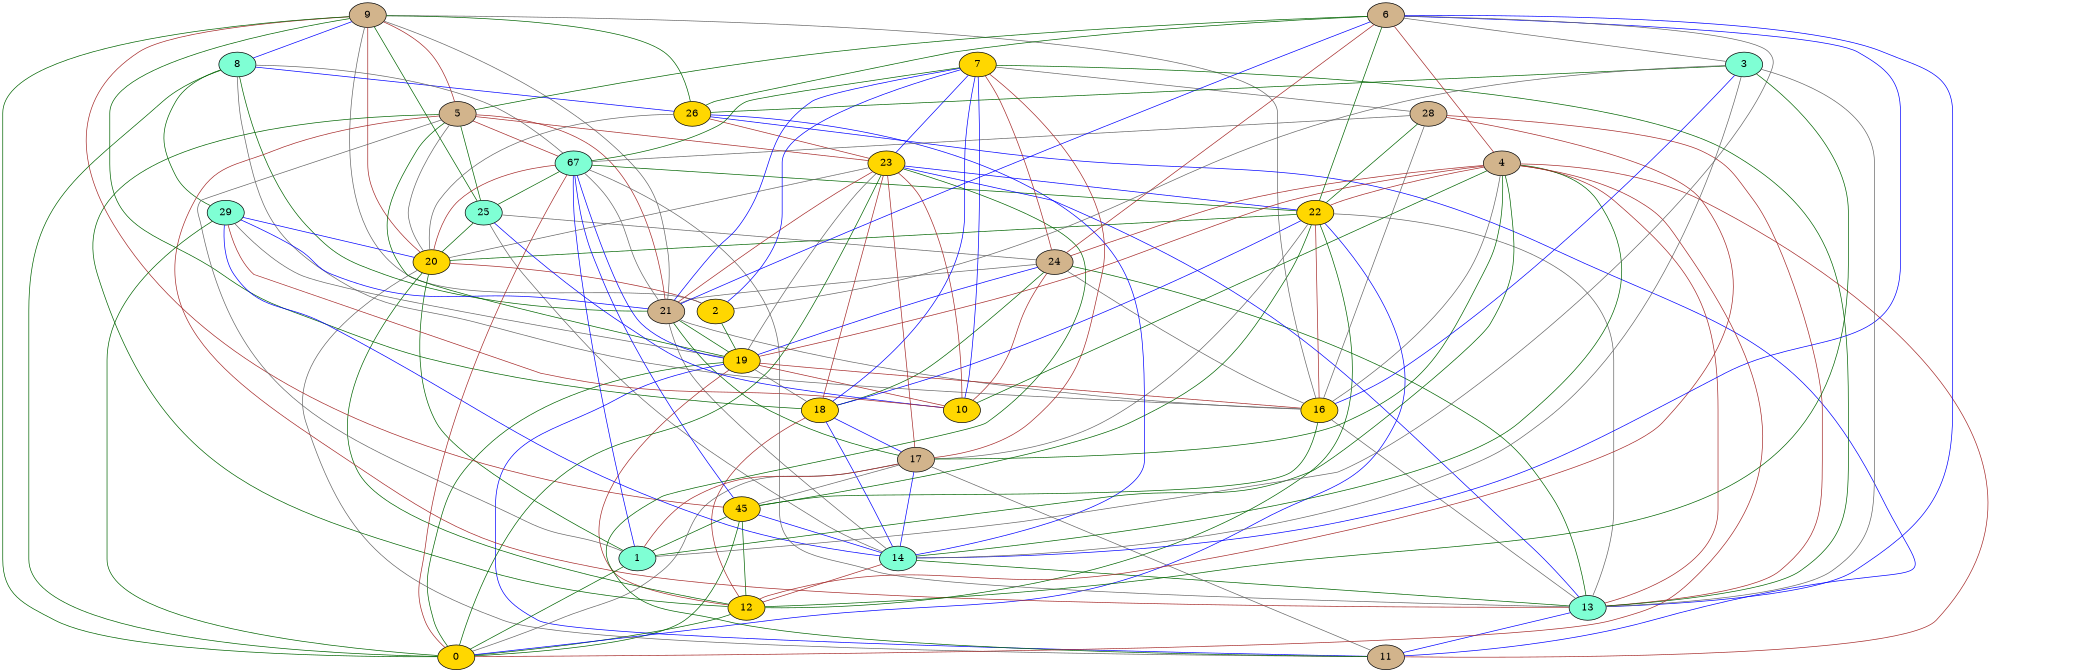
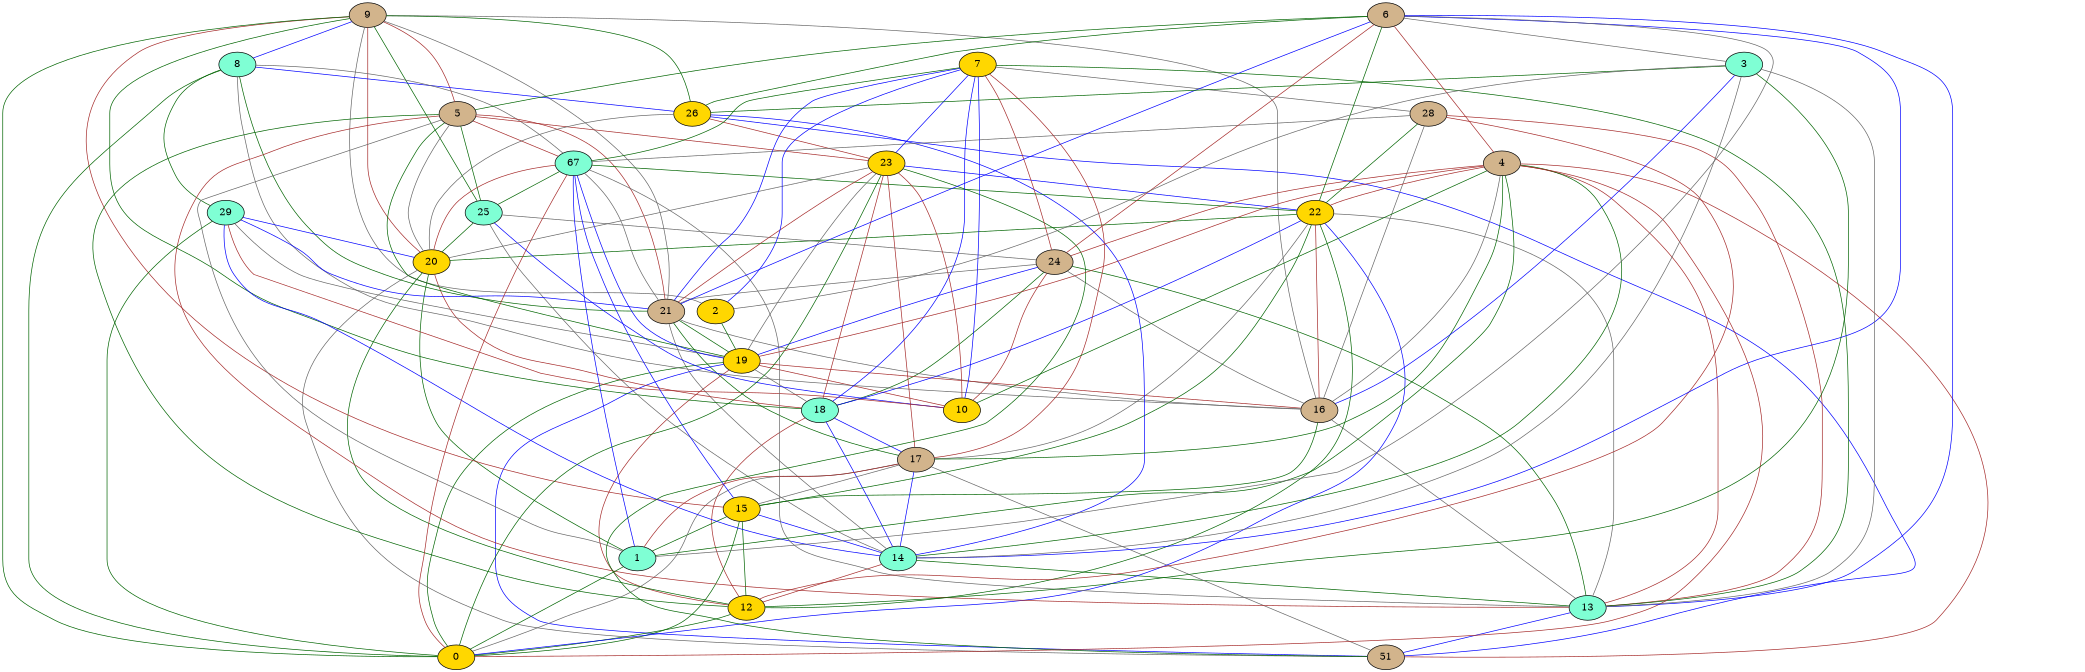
(571, 275) -> (589, 372)
(1310, 346) -> none
(820, 410) -> (820, 410)
(1319, 410) -> (1319, 410)
(742, 509) -> (742, 509)
(1386, 657) -> (1386, 657)
